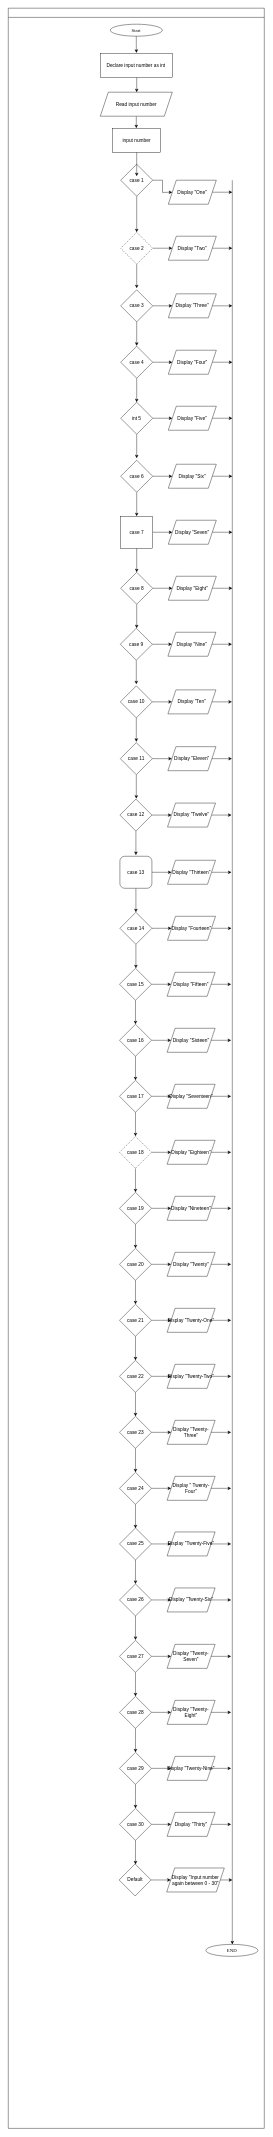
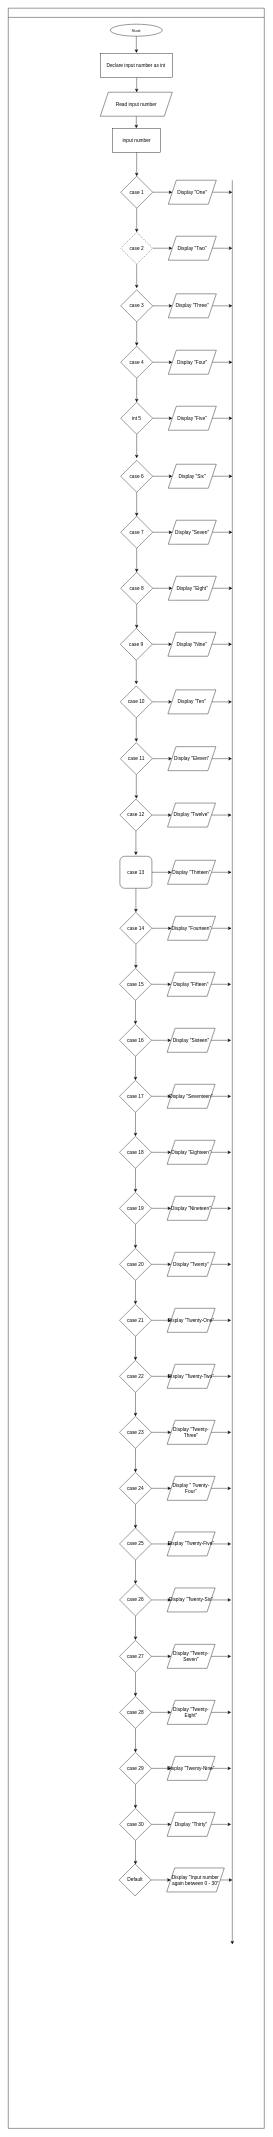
(137, 180) -> (137, 192)
(137, 532) -> (137, 532)
(135, 1152) -> (135, 1152)
(232, 1950) -> none
